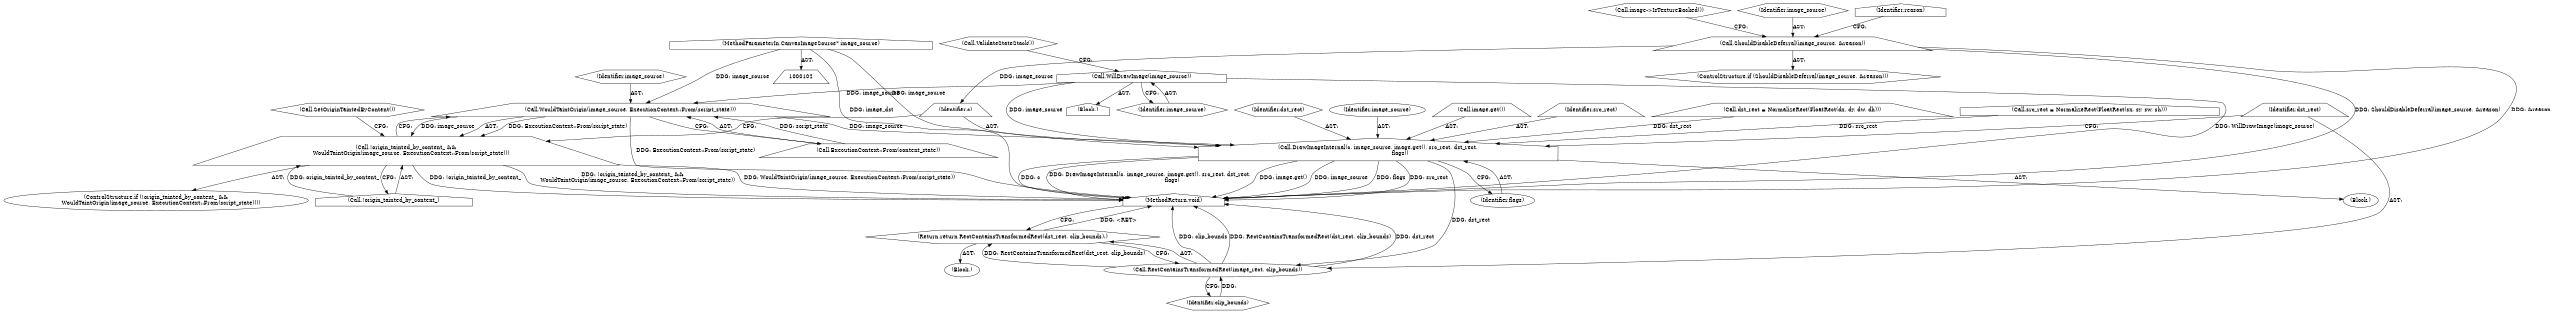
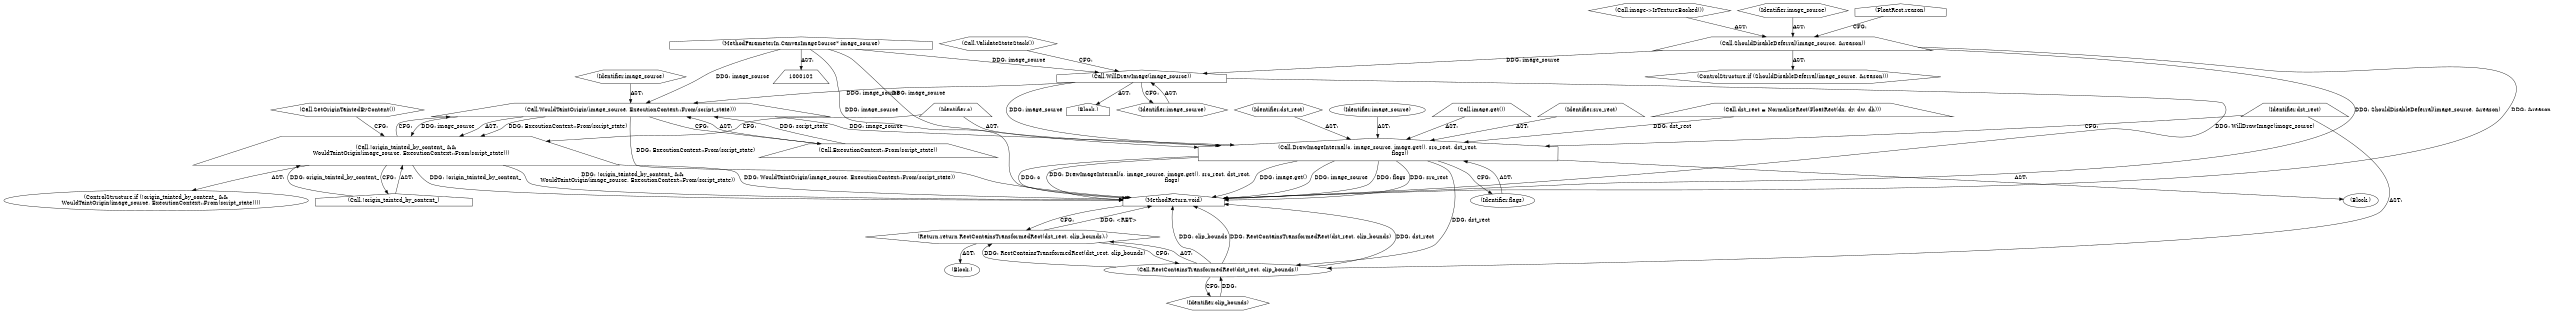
(1901, 11) -> (1901, 11)
(1742, 27) -> (1742, 27)
(1312, 53) -> (1435, 62)
none -> (975, 61)
(872, 110) -> (872, 110)
(2090, 110) -> none
(878, 151) -> (878, 151)
(1218, 270) -> (1218, 270)
